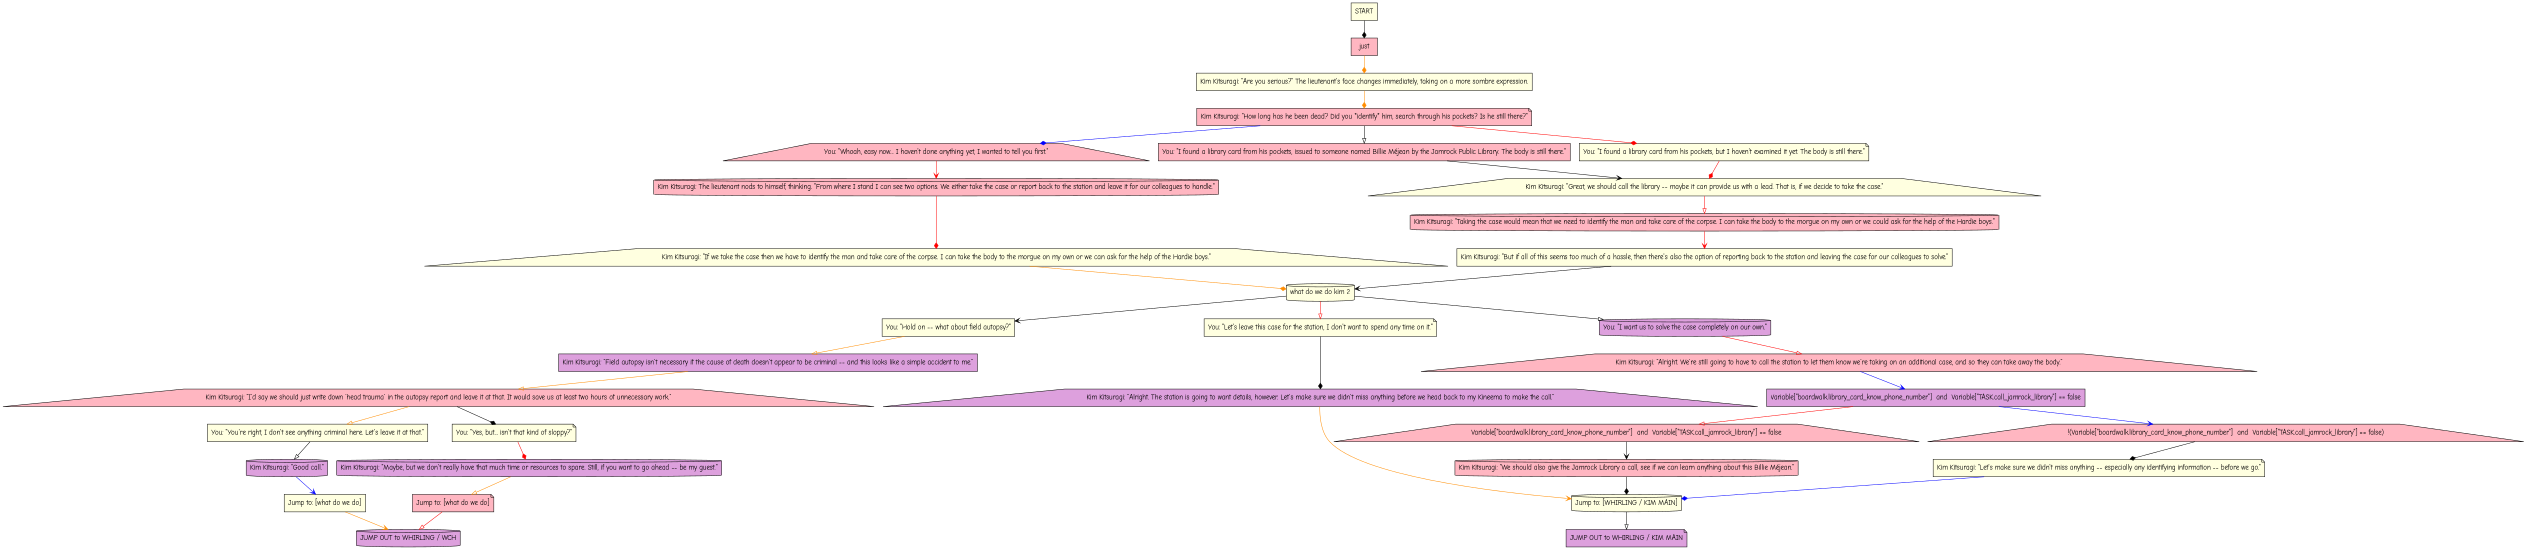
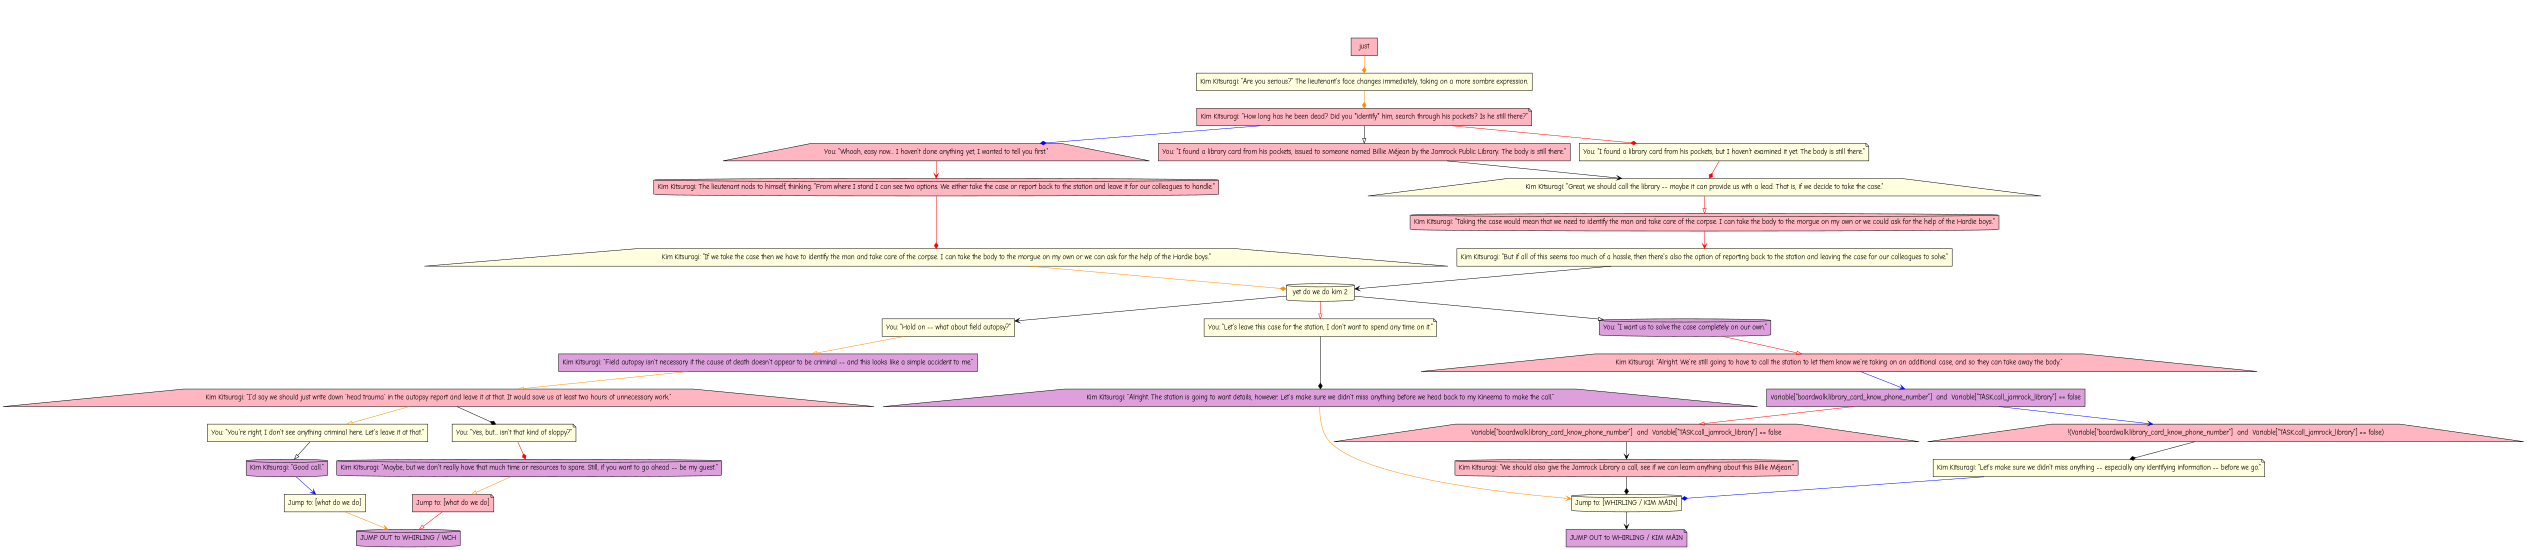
(1364, 12) -> none
(1320, 292) -> (1320, 292)
(1627, 518) -> (1627, 518)
